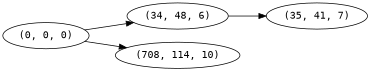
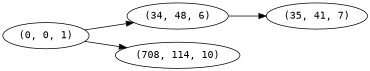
(46, 36) -> (46, 36)
